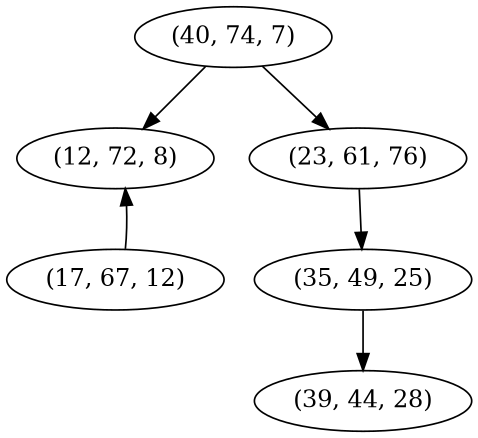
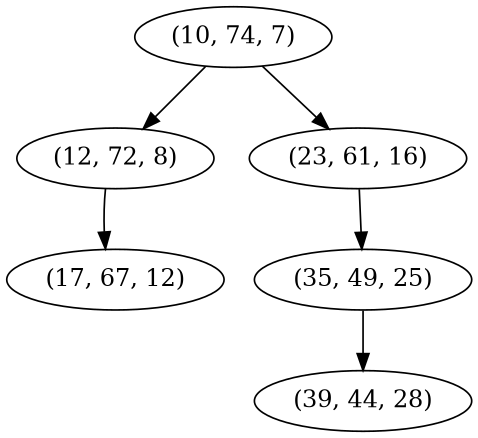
(233, 37) -> (233, 37)
(358, 158) -> (358, 158)
(127, 227) -> (104, 210)
